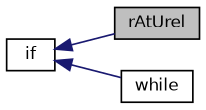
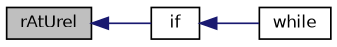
(93, 39) -> (130, 23)
